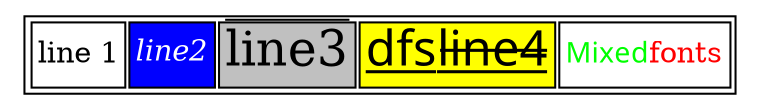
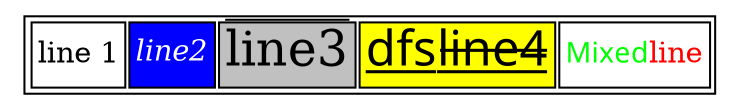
(687, 54) -> (676, 54)
